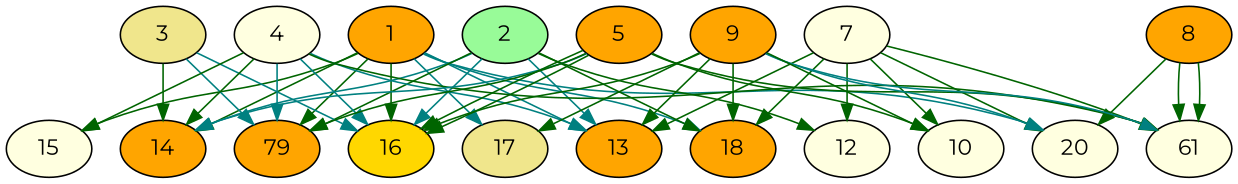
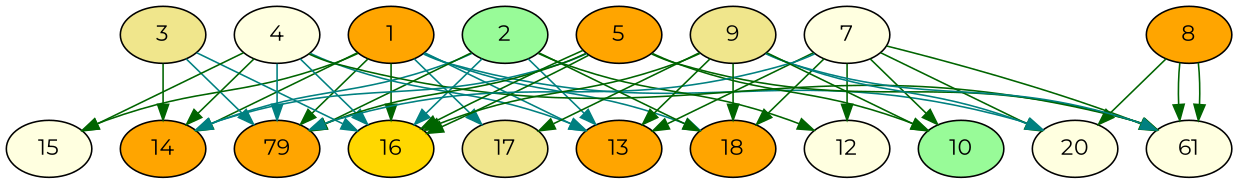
(733, 35) -> (733, 35)
none -> (570, 92)
(961, 149) -> (961, 149)
